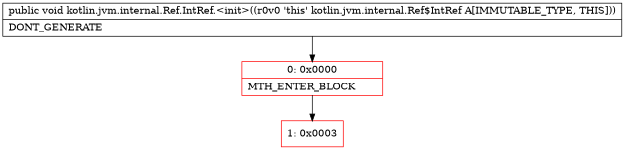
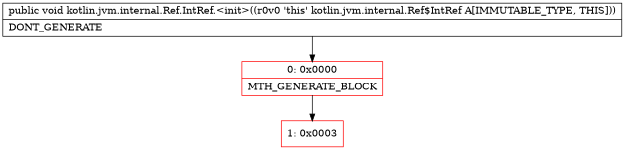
(302, 87) -> (312, 87)
